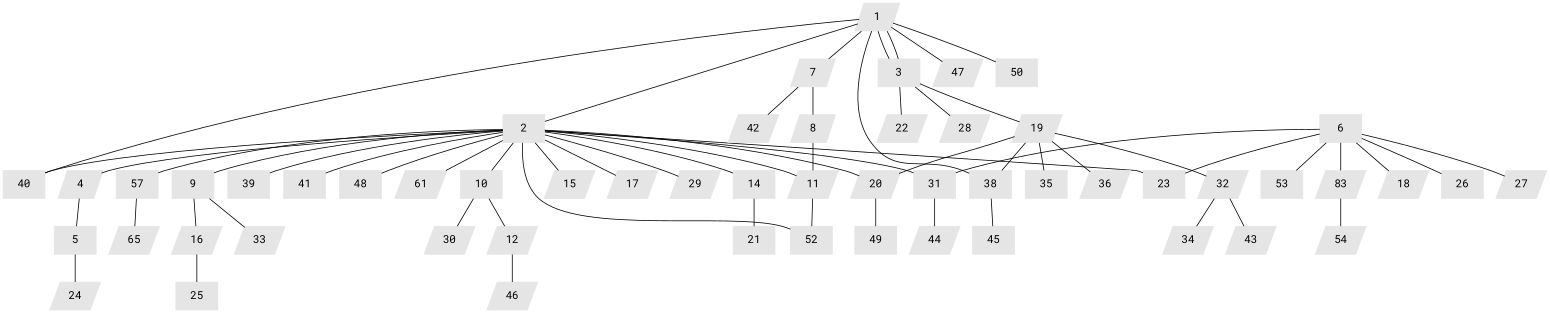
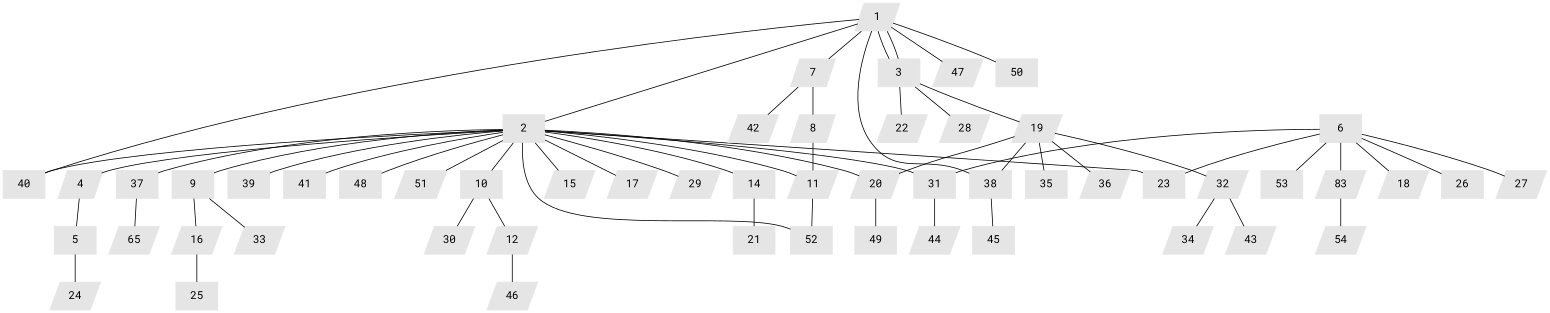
(137, 184) -> (137, 184)
(421, 184) -> (421, 184)
